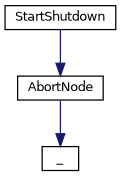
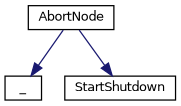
(60, 47) -> (92, 48)
